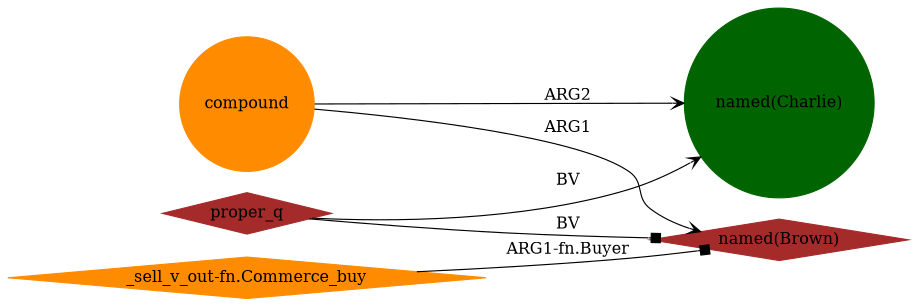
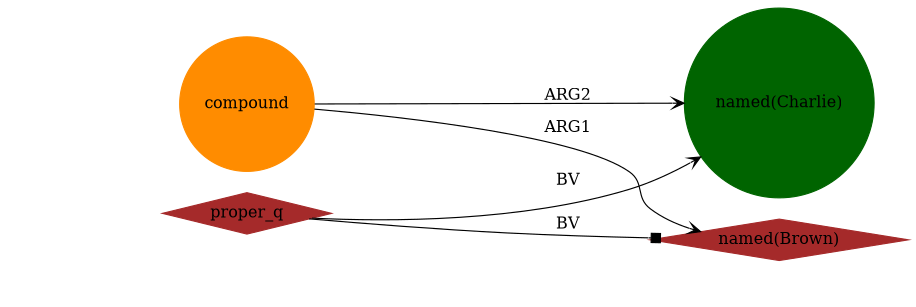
(247, 278) -> none
